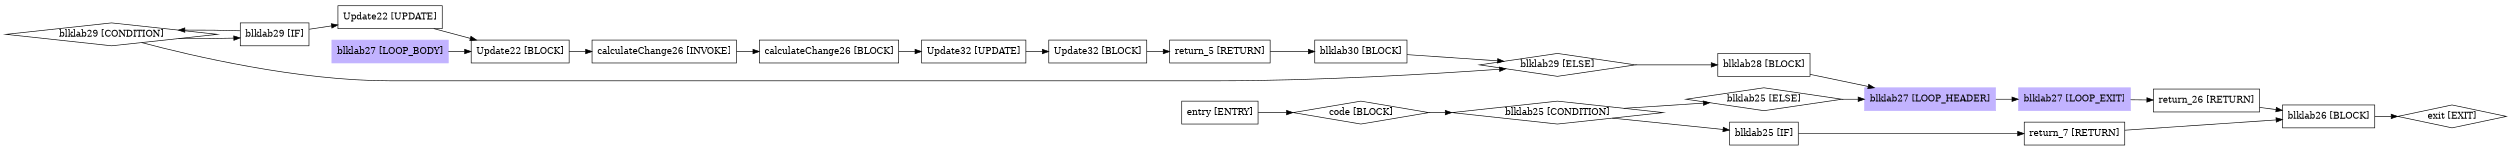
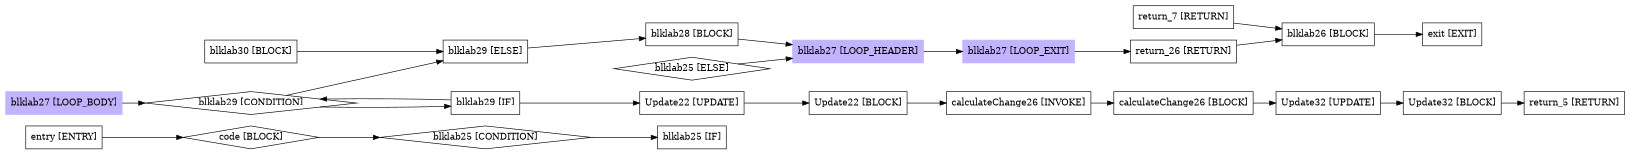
(456, 52) -> (130, 103)
(1289, 52) -> none
(1557, 65) -> (485, 52)
(1663, 106) -> none
(2452, 116) -> (1452, 34)
(1908, 134) -> none
